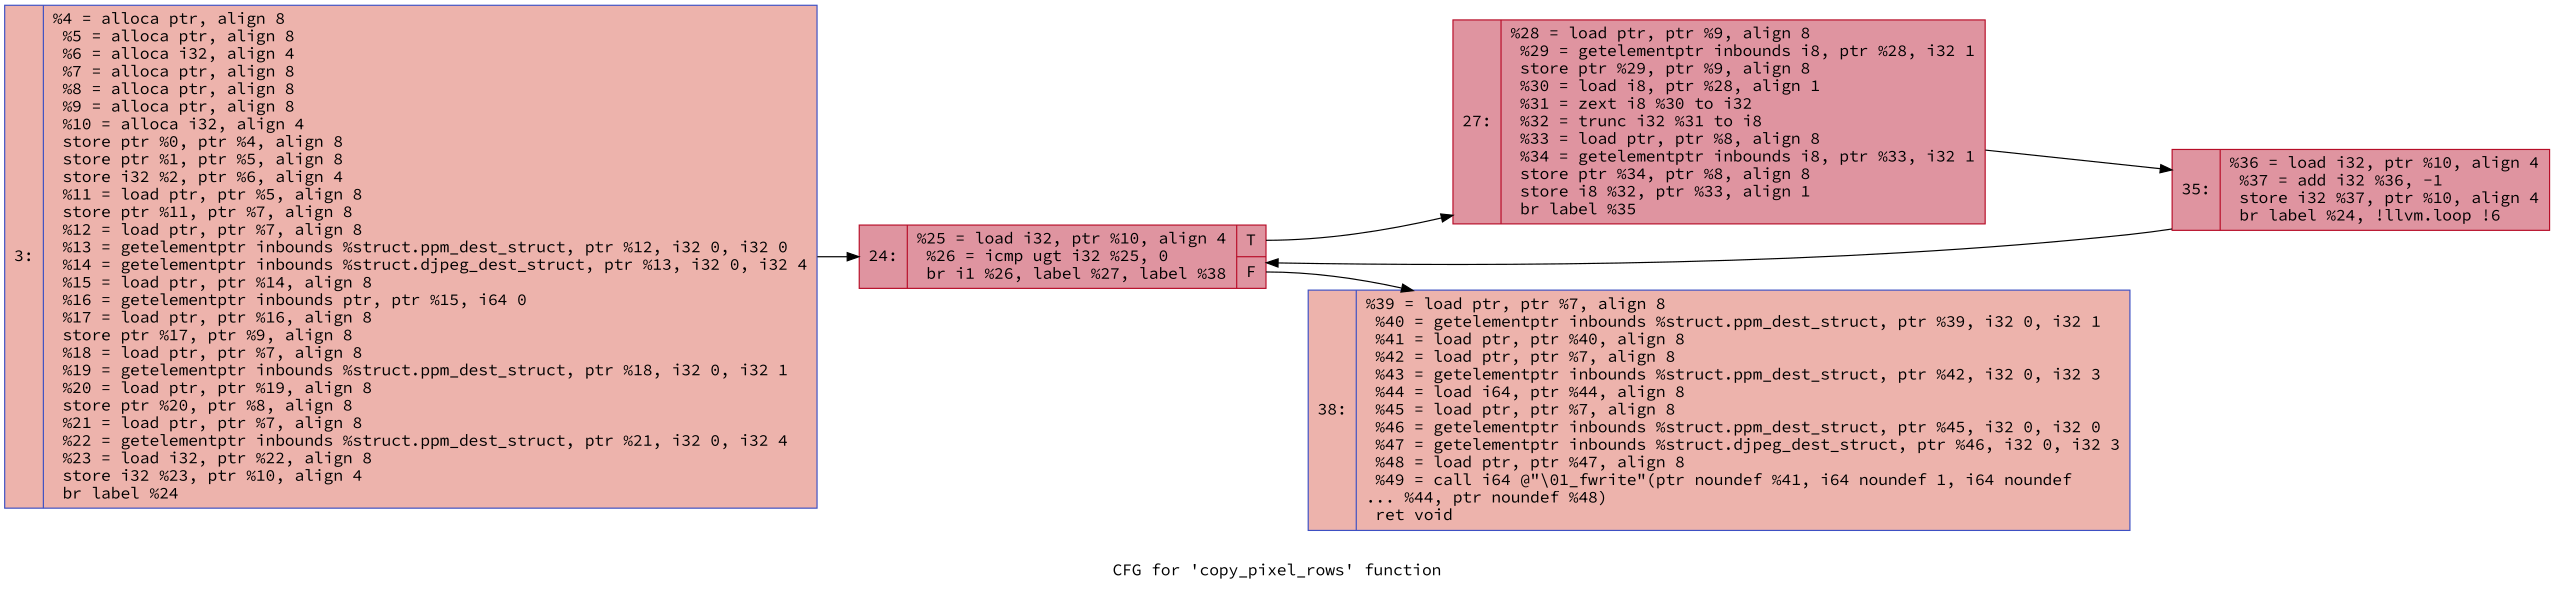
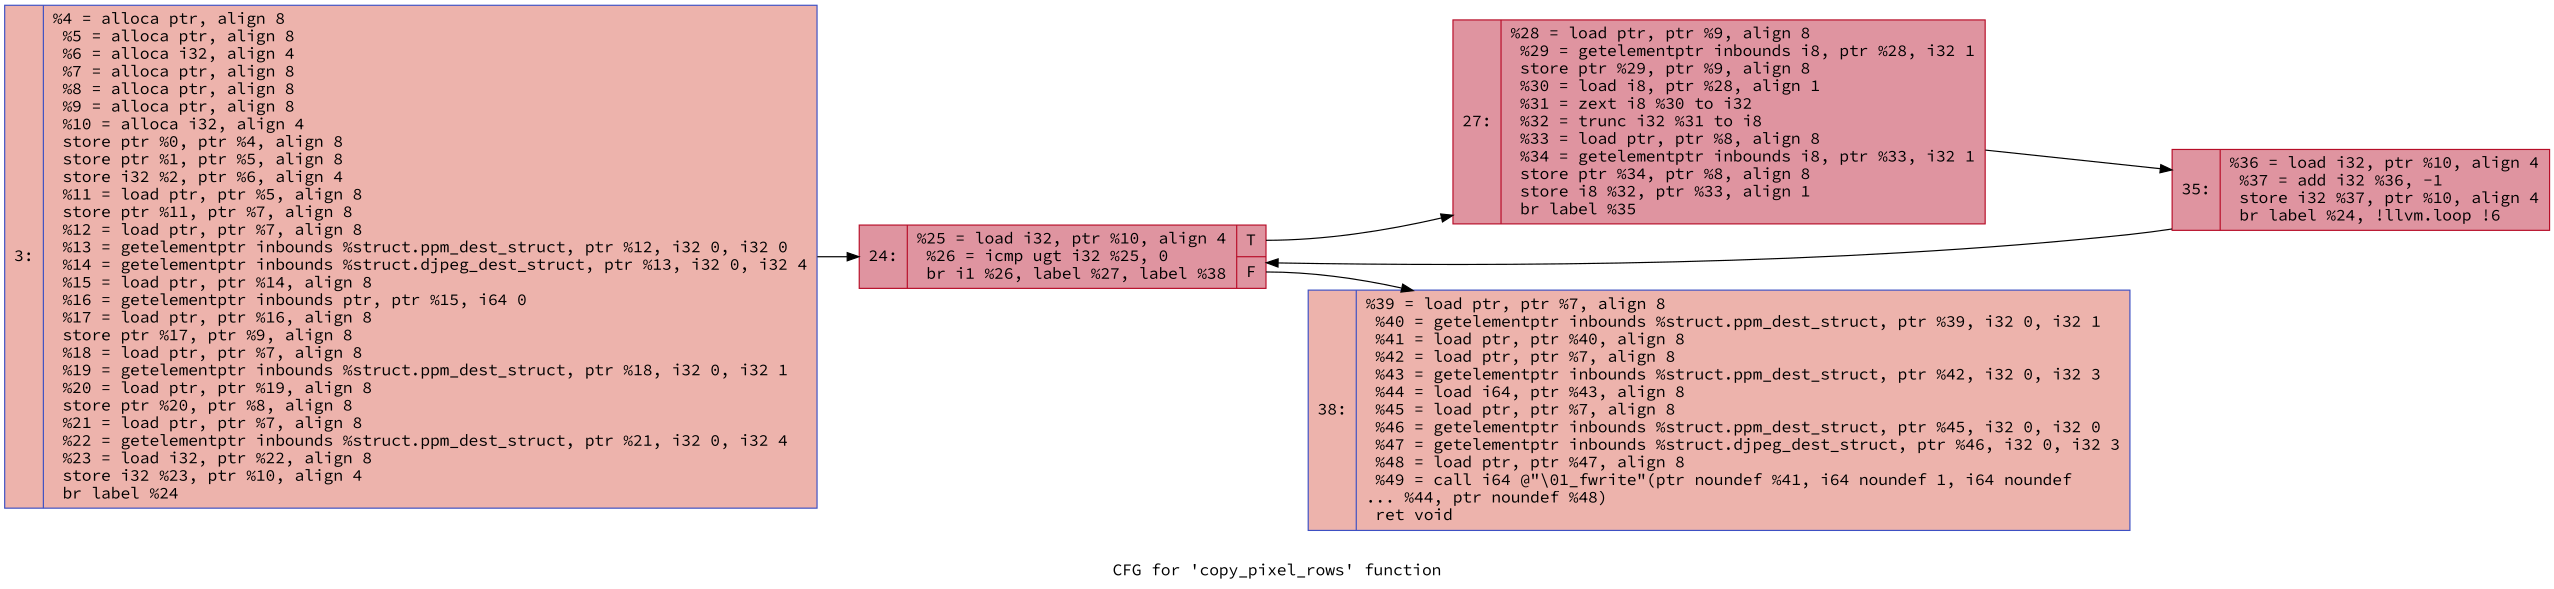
(1526, 392) -> (1526, 392)
